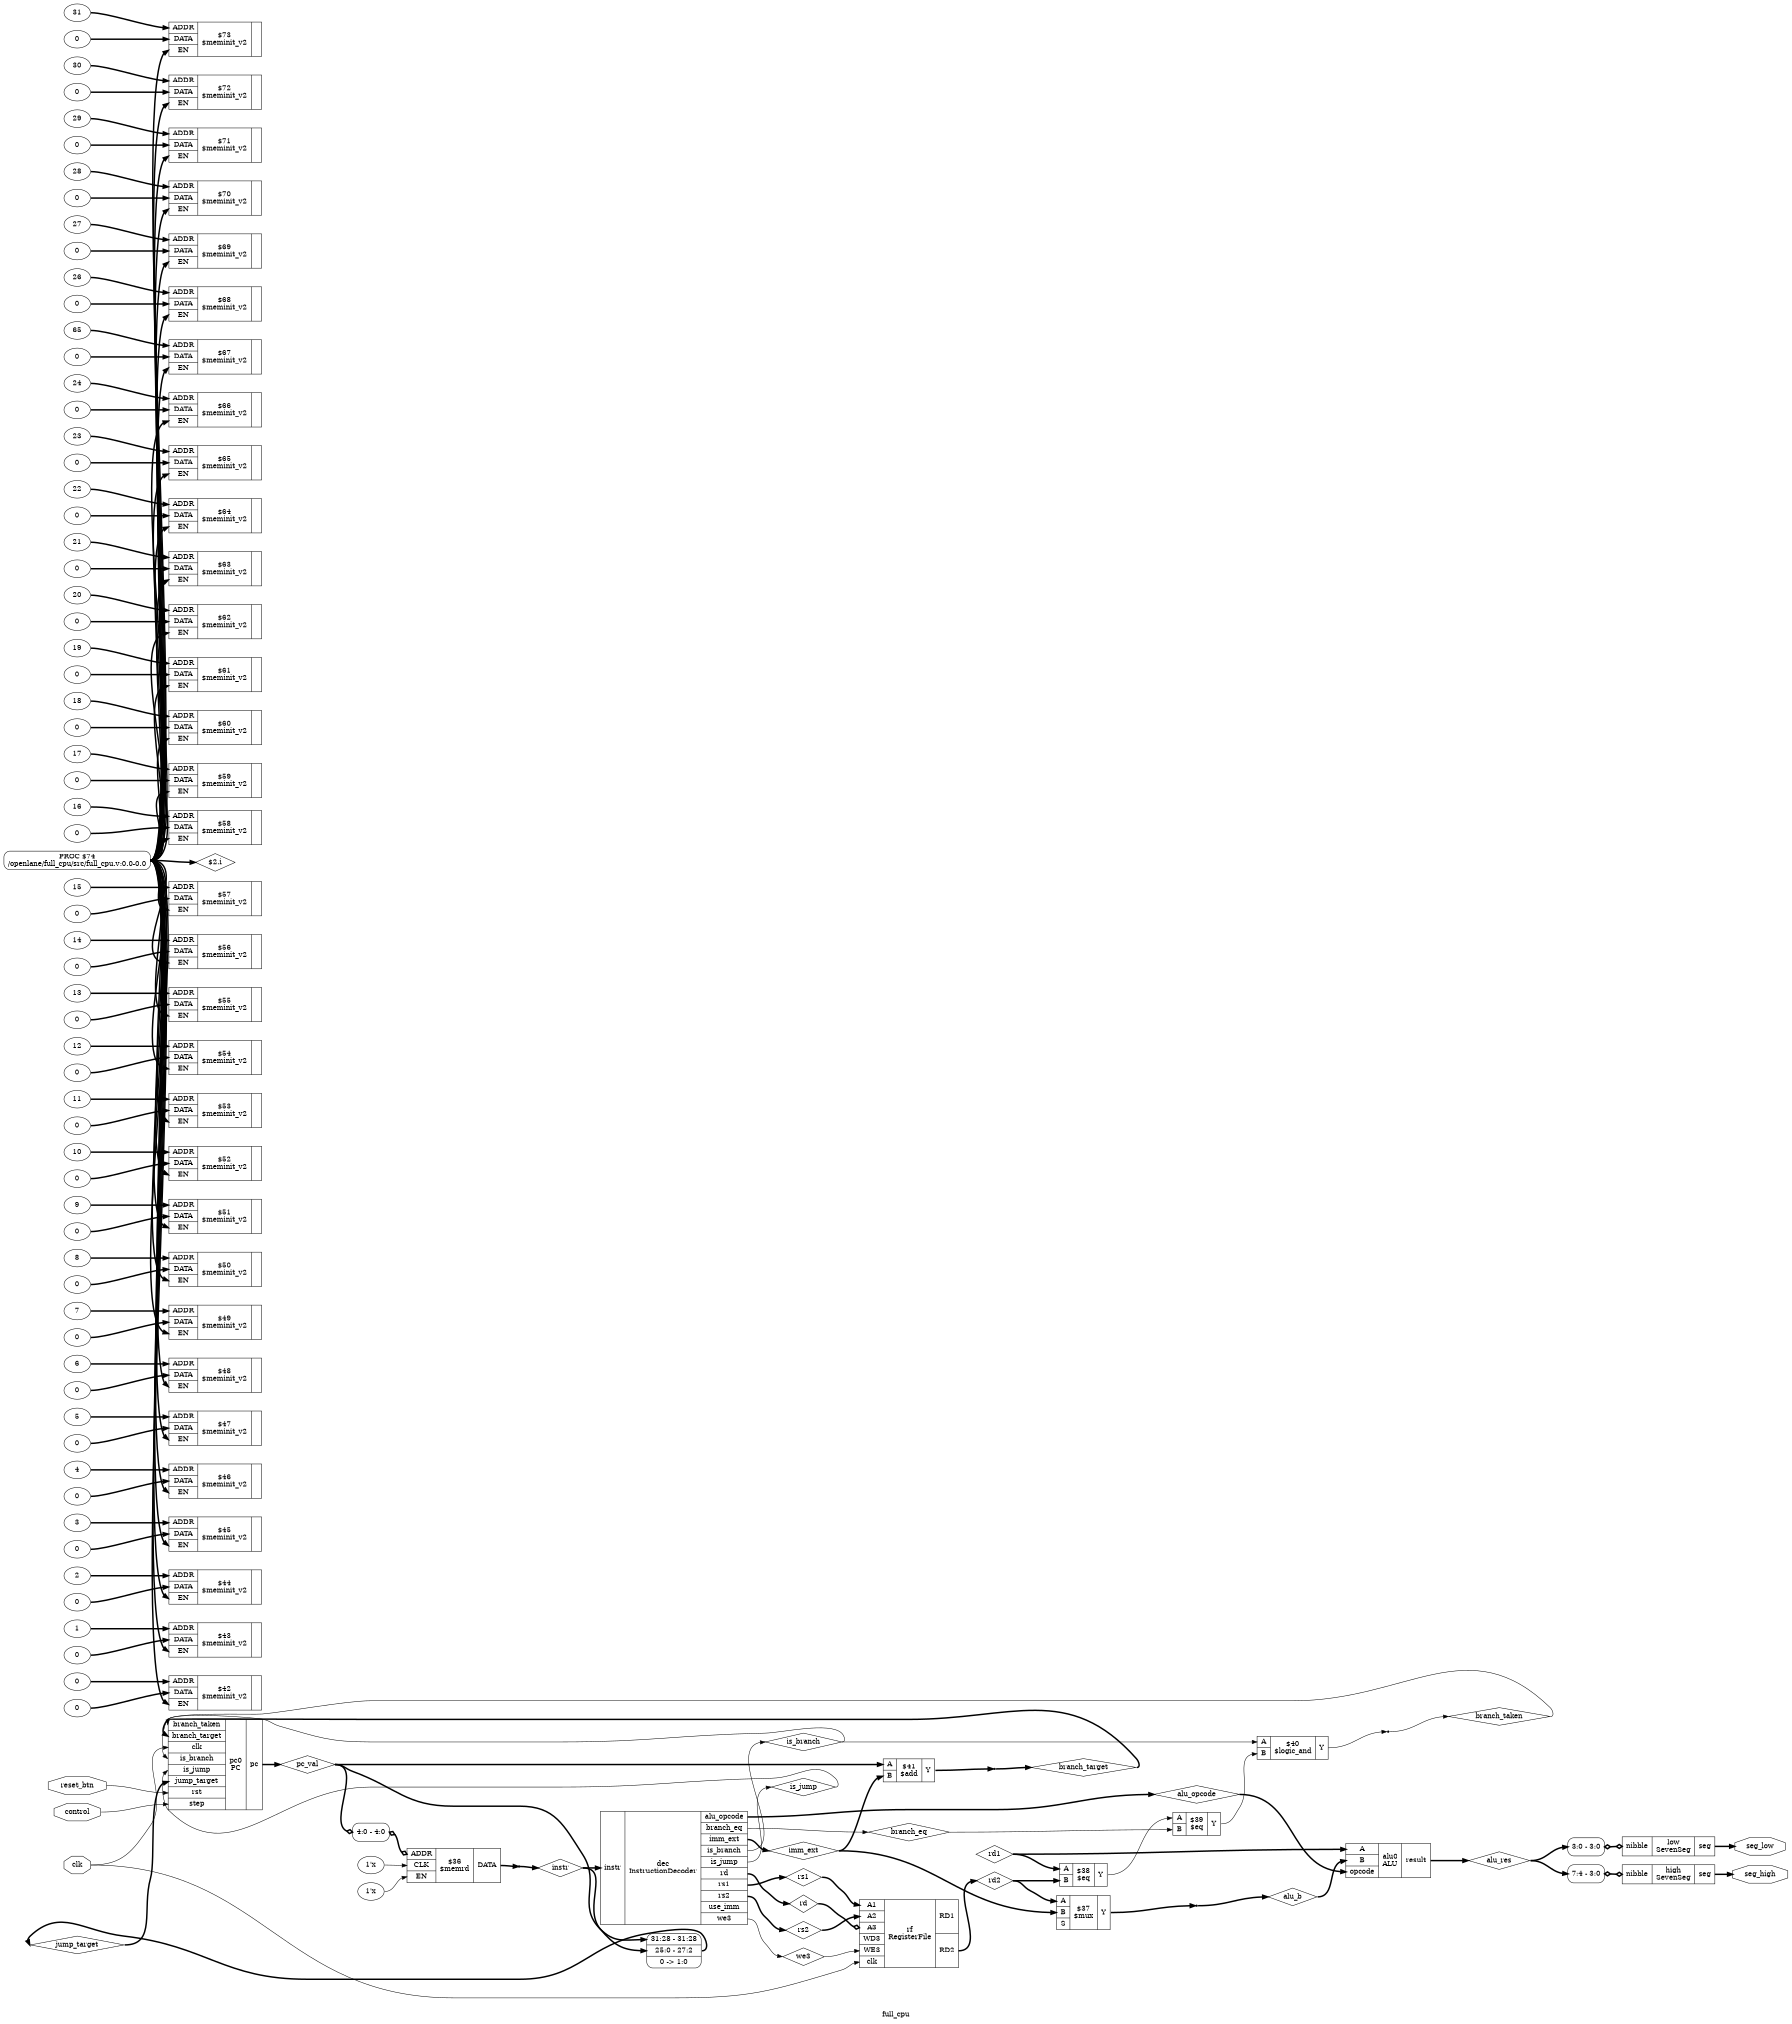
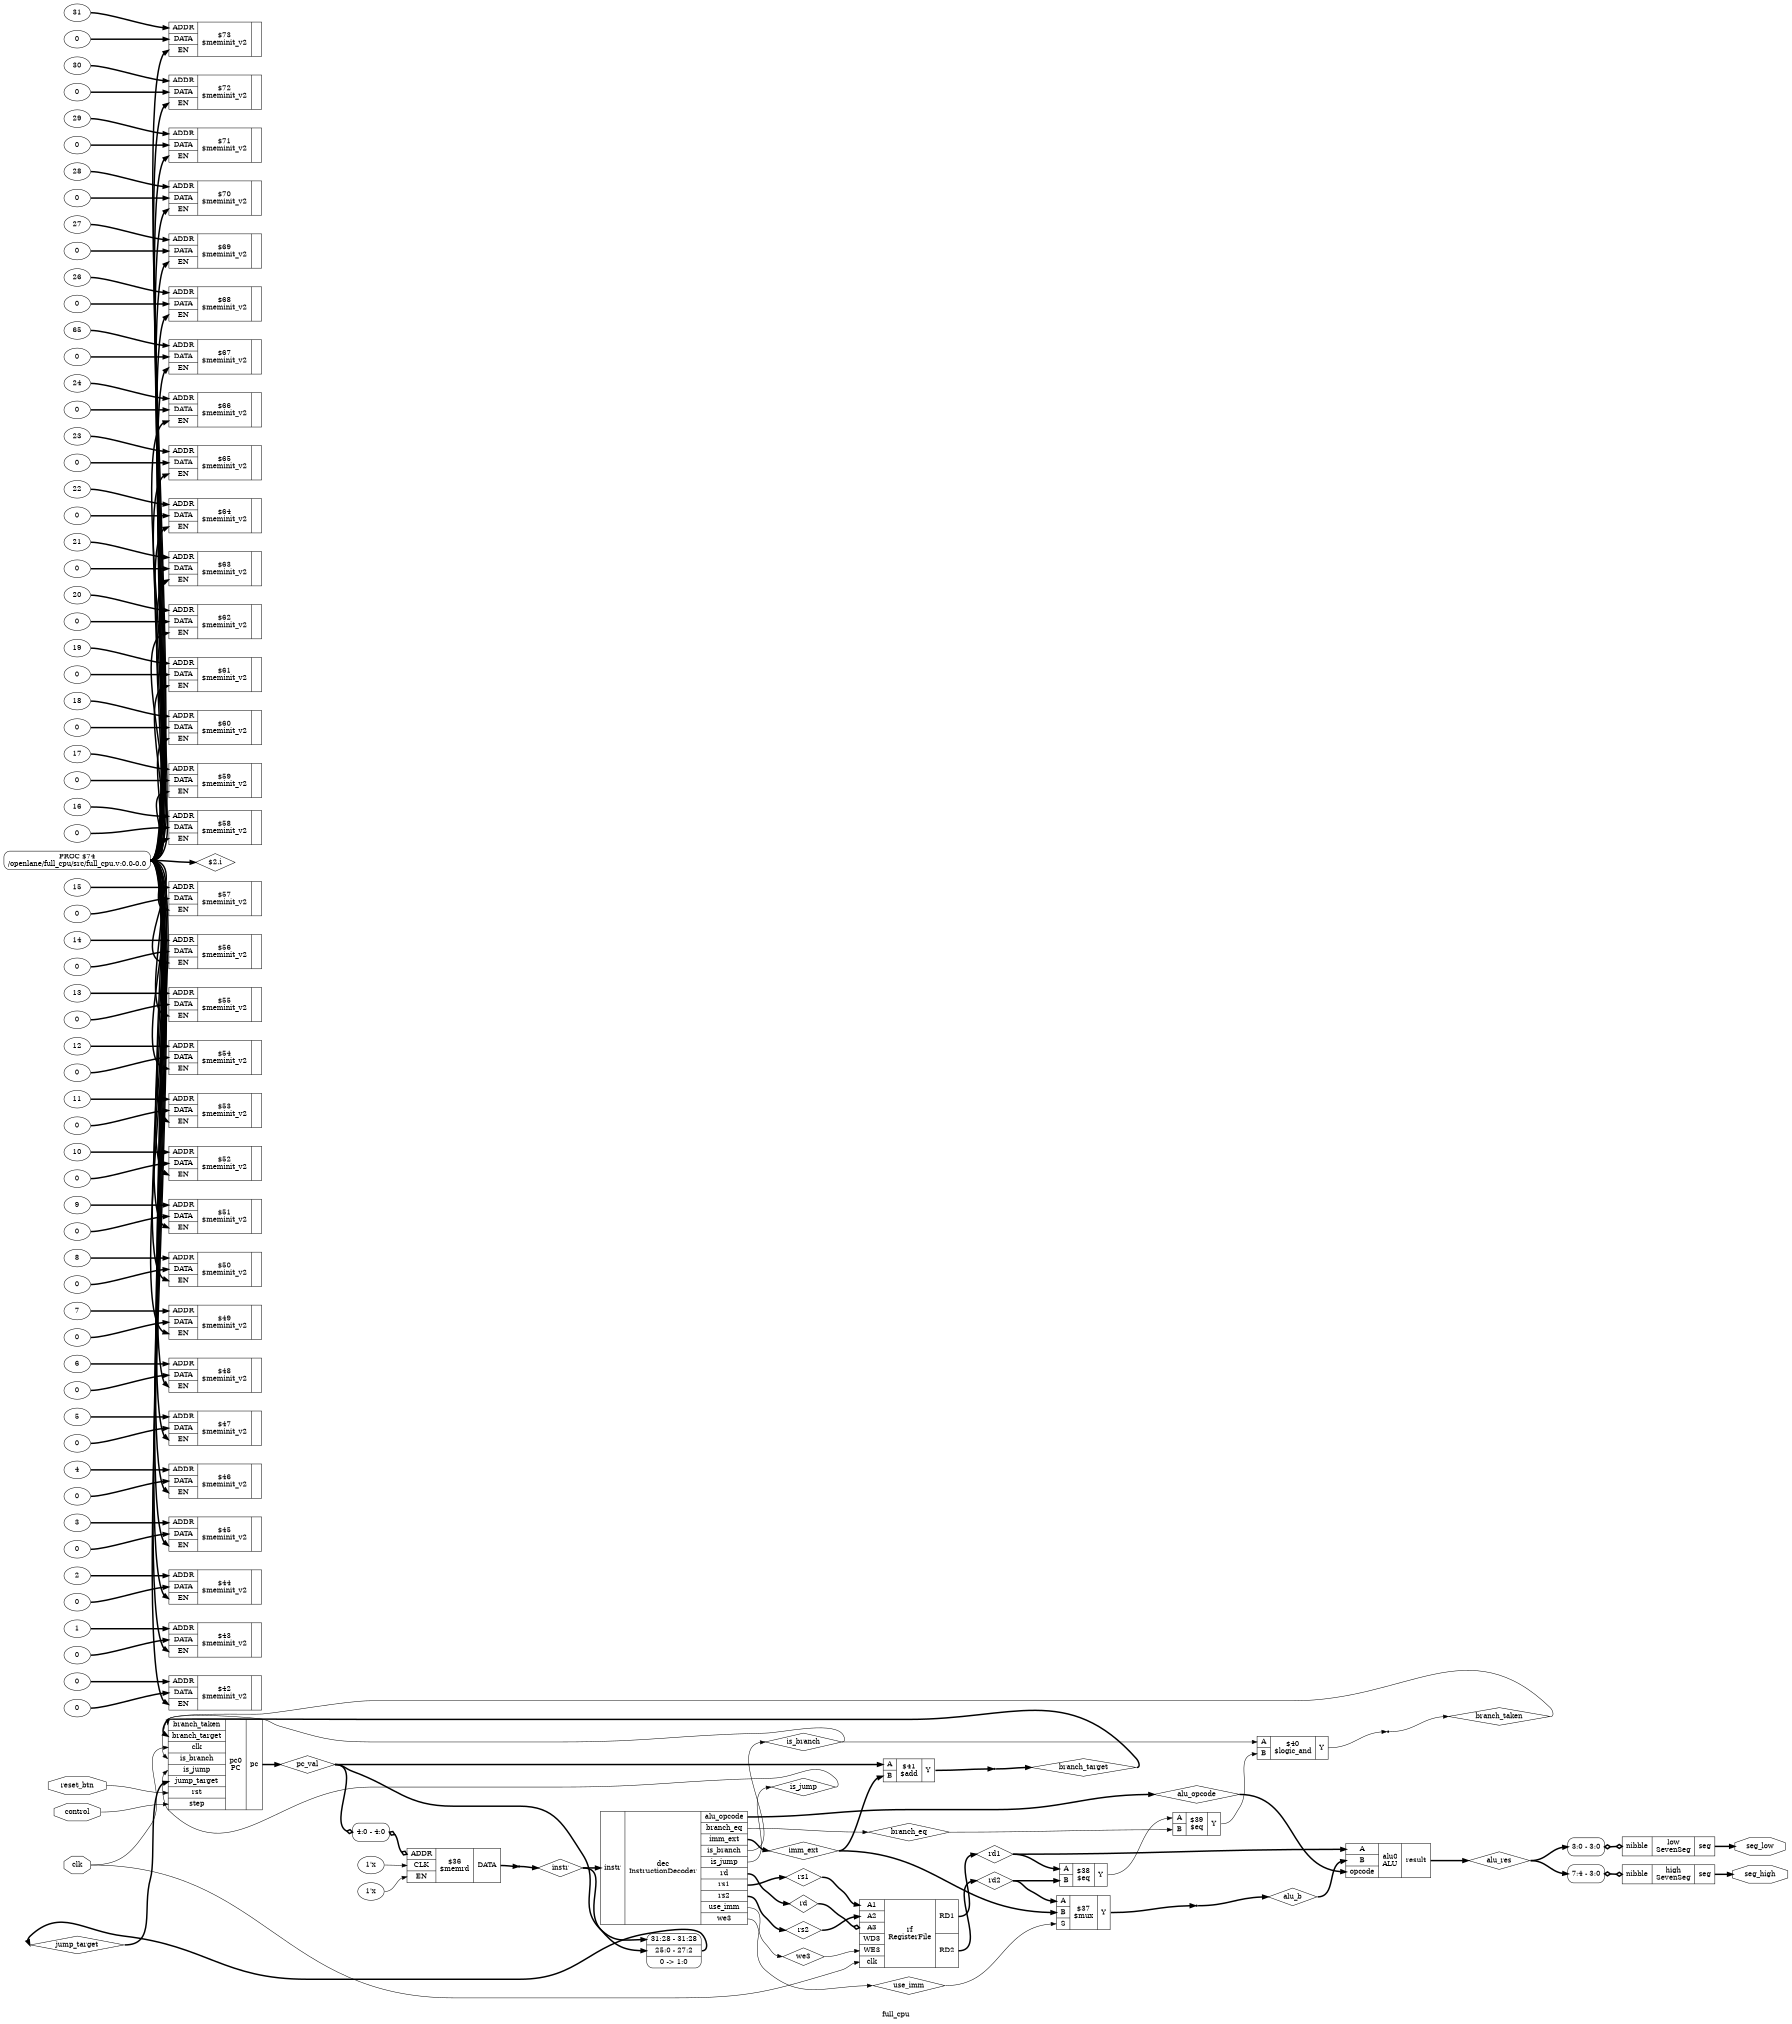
none -> (967, 1881)
none -> (909, 1986)
